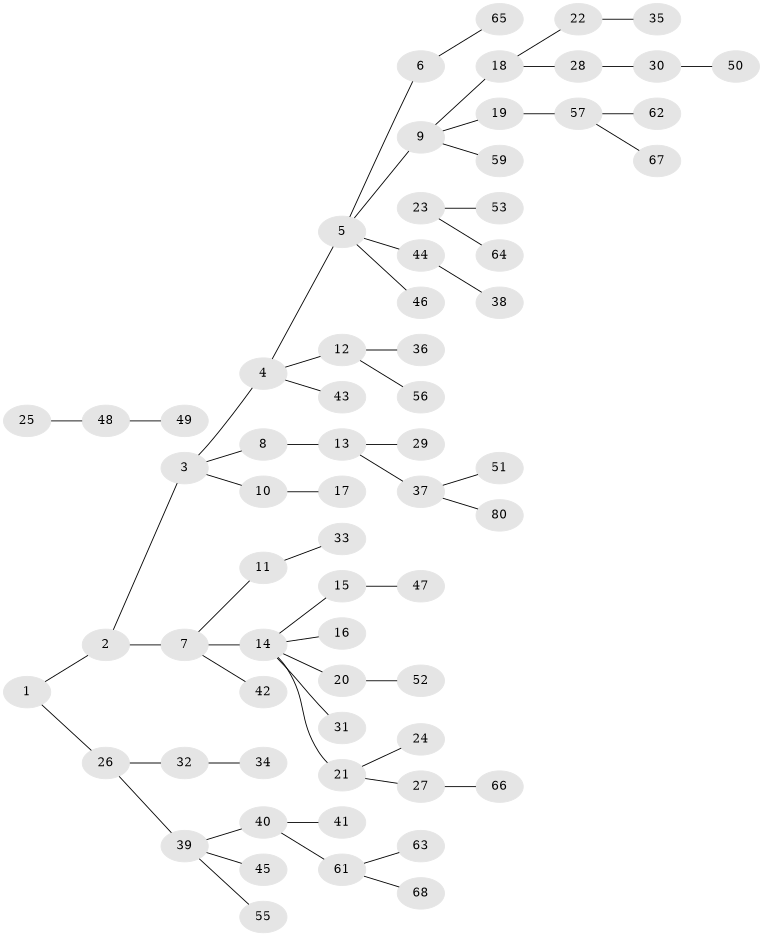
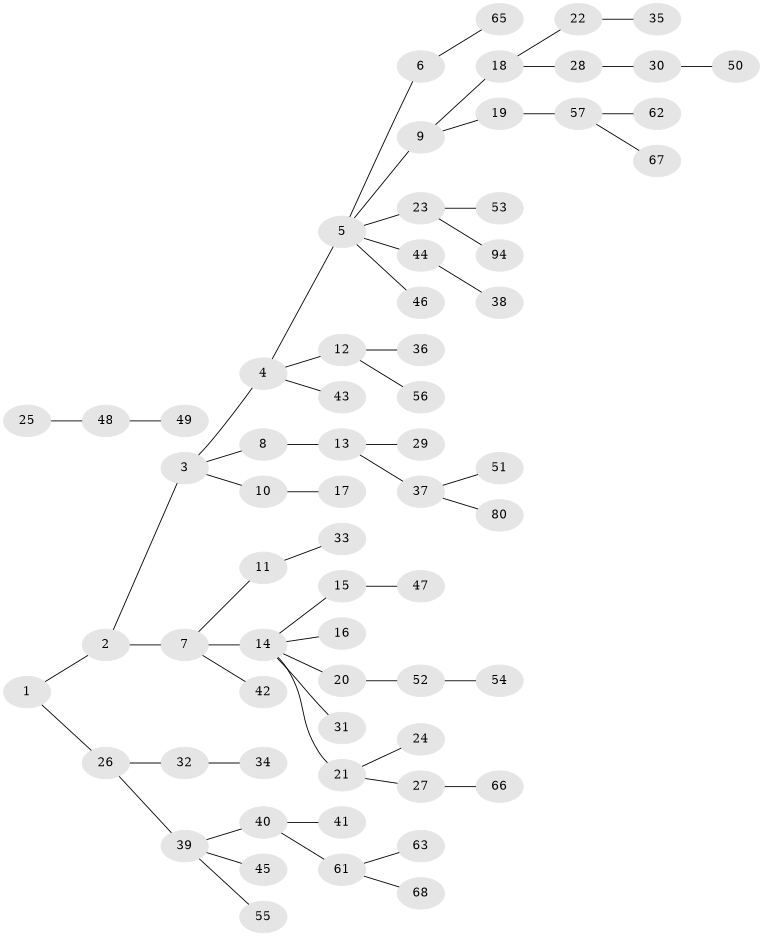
(500, 161) -> none
none -> (382, 220)
(500, 256) -> (500, 256)
none -> (500, 681)
